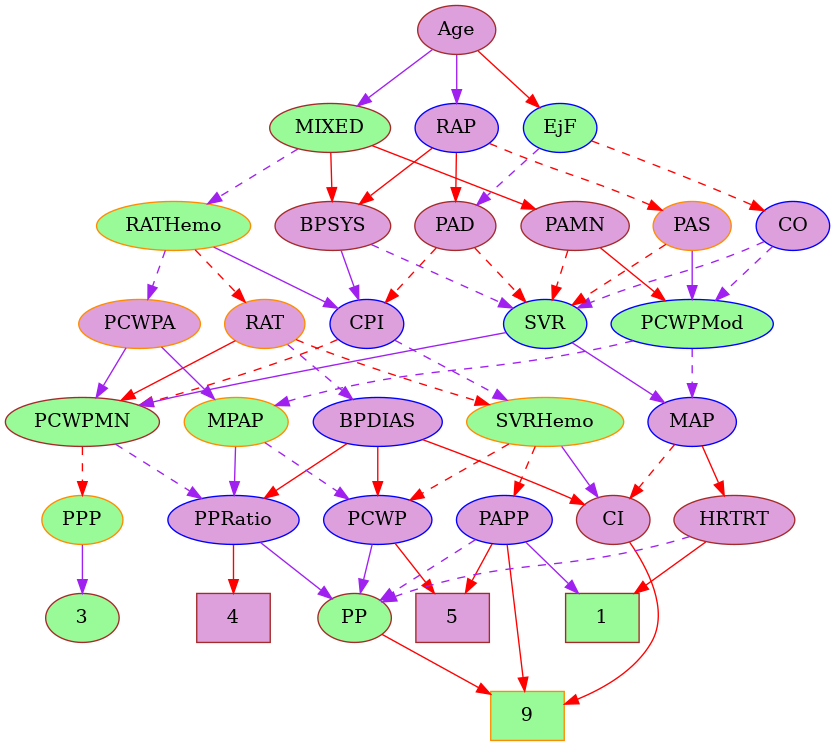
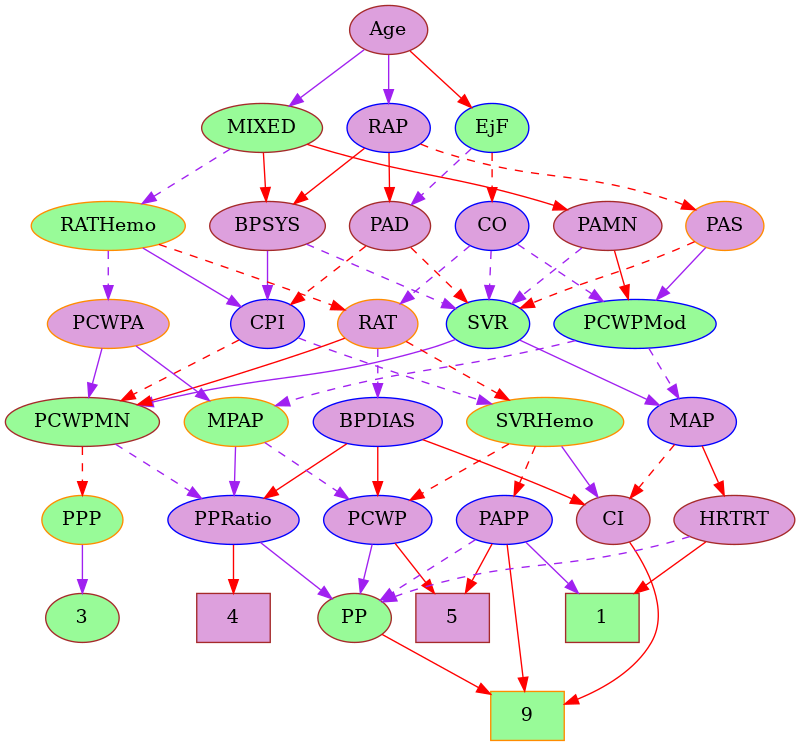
none -> (444, 268)
(562, 269) -> (548, 275)
